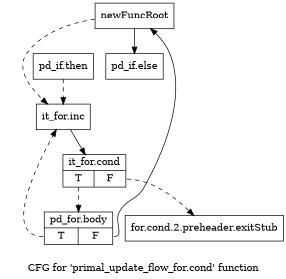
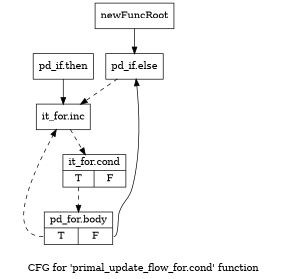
(35, 44) -> (102, 90)
(63, 88) -> (63, 88)
(76, 139) -> (76, 139)
(165, 141) -> (137, 164)
(204, 228) -> none
